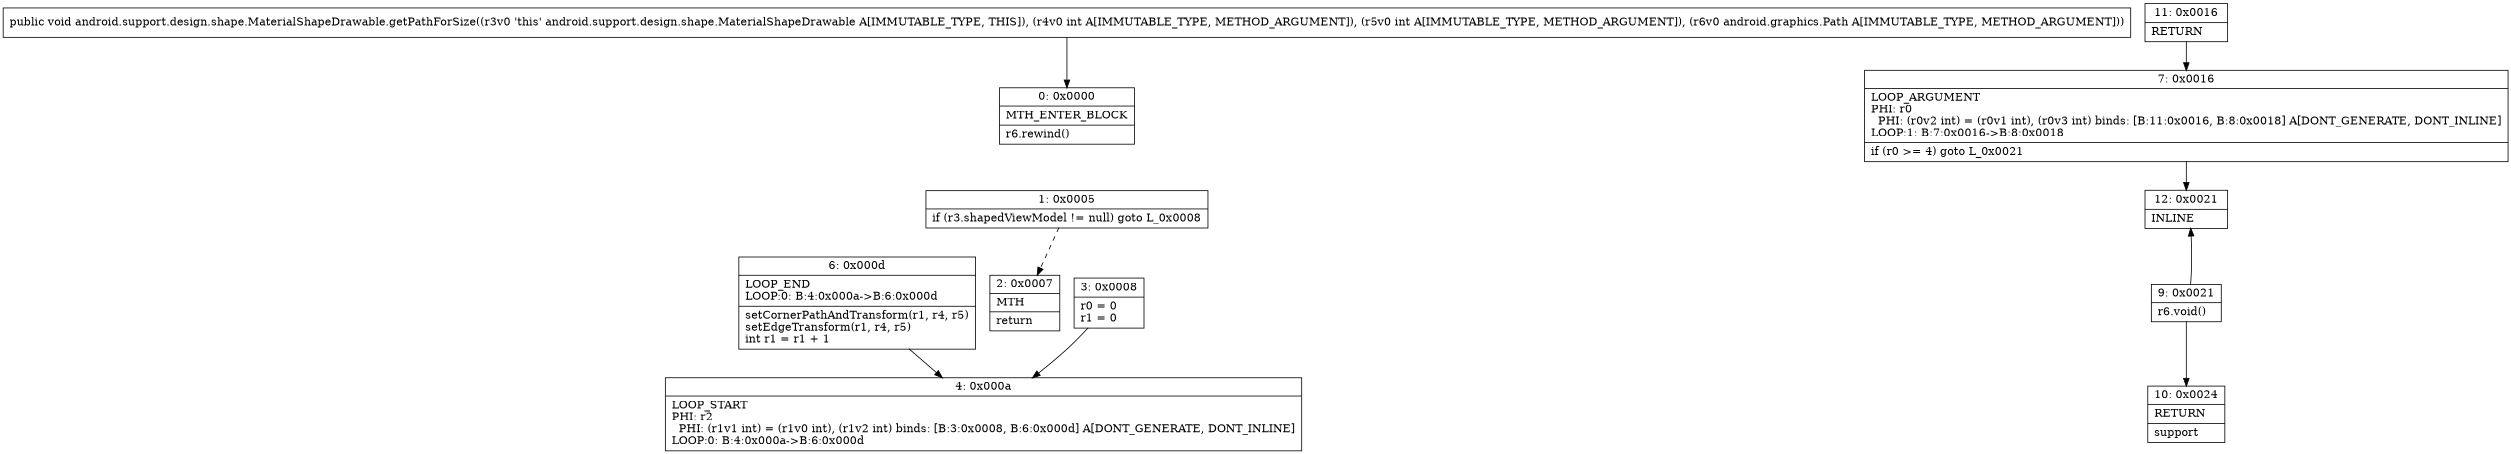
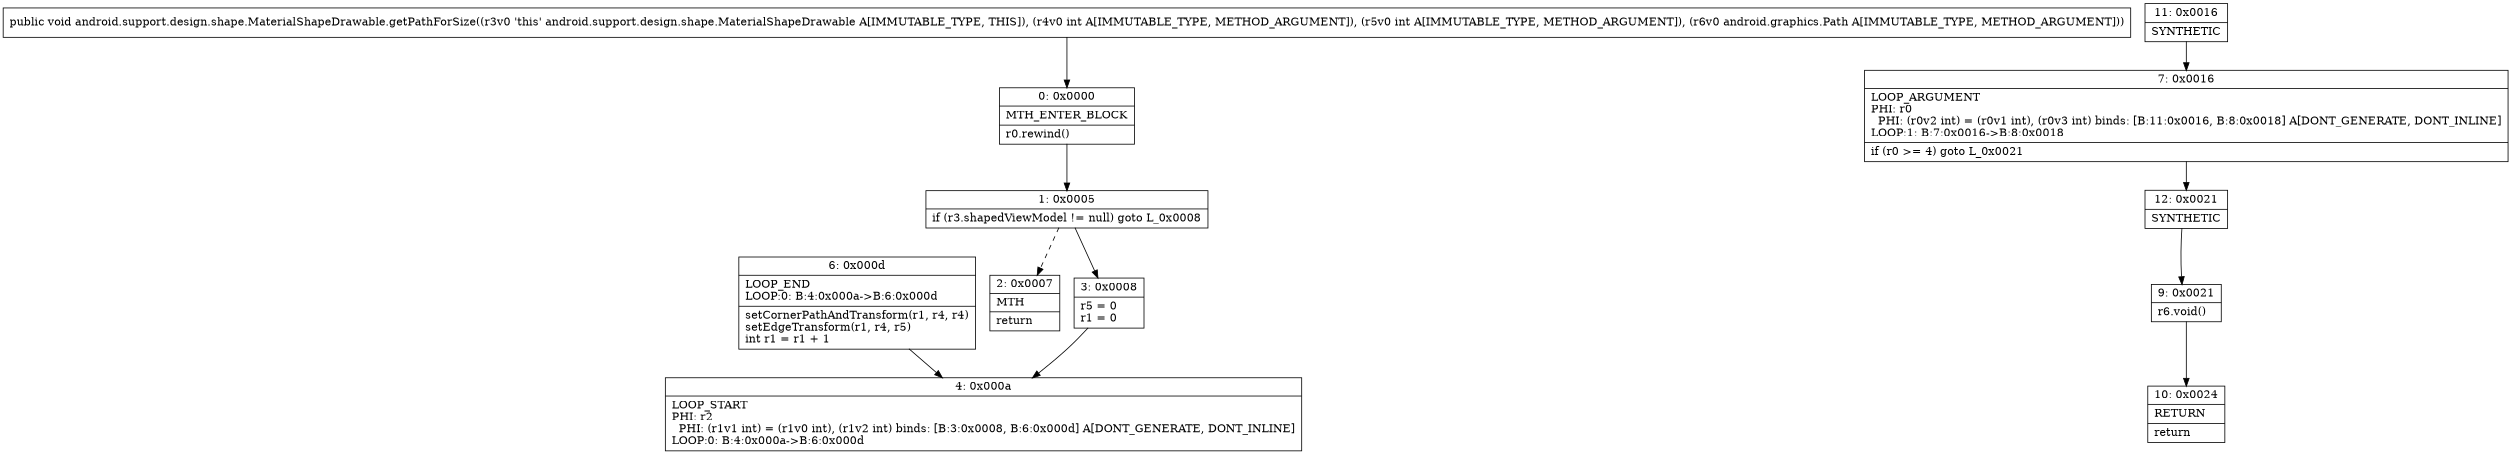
(2177, 32) -> (2186, 32)
(1038, 134) -> (1038, 134)
none -> (1067, 163)
(2173, 218) -> (2186, 218)
none -> (1085, 249)
(2192, 260) -> (2181, 252)
(1099, 306) -> (1099, 306)
(857, 315) -> (857, 315)
(2176, 433) -> (2172, 433)
